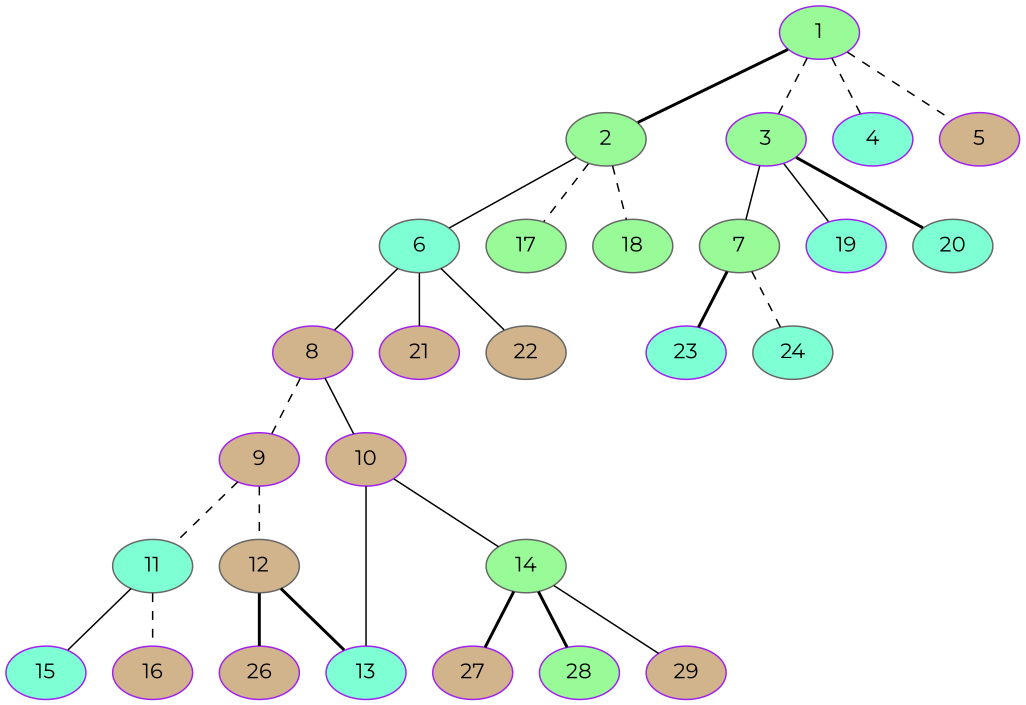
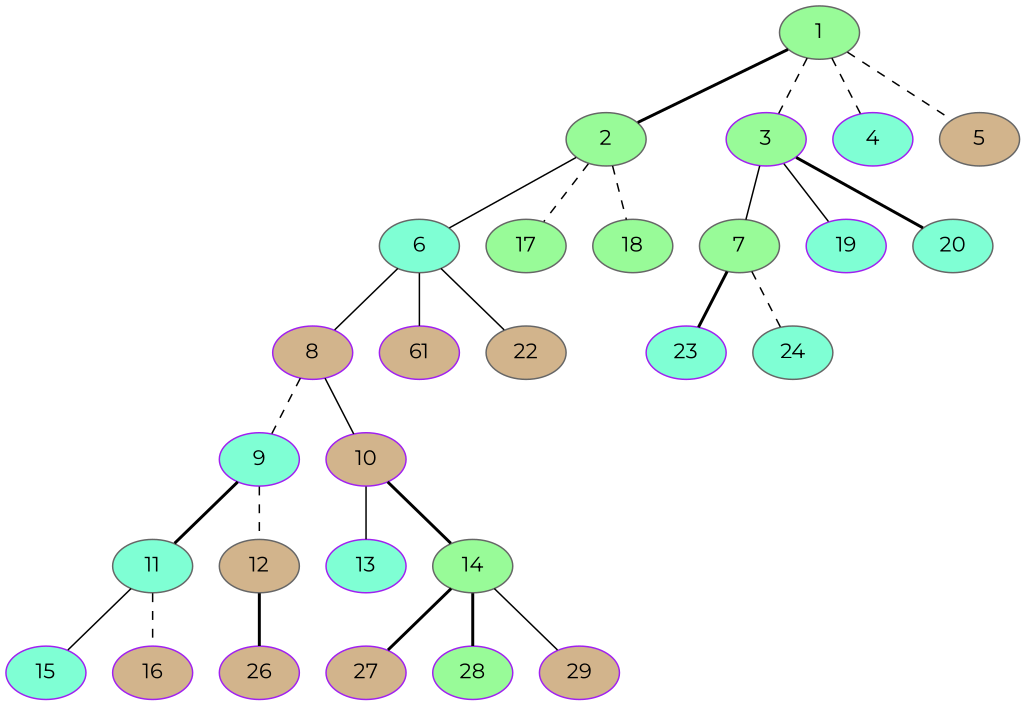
(820, 33) -> (820, 33)
(980, 139) -> (980, 139)
(419, 353) -> (419, 353)
(259, 459) -> (259, 459)
(206, 513) -> (206, 513)
(446, 513) -> (419, 513)
(313, 619) -> none
